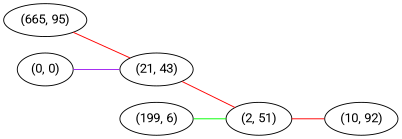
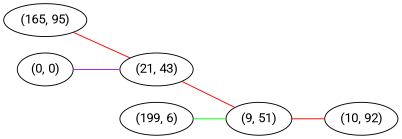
(45, 20) -> (45, 20)
(259, 119) -> (259, 119)
